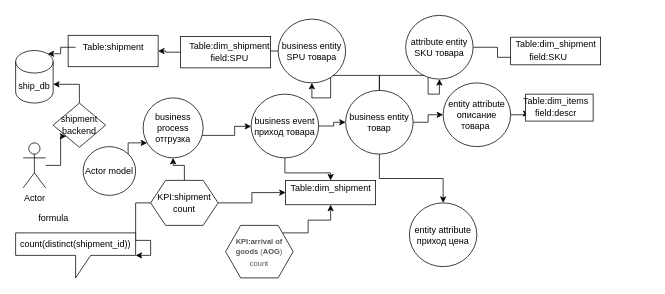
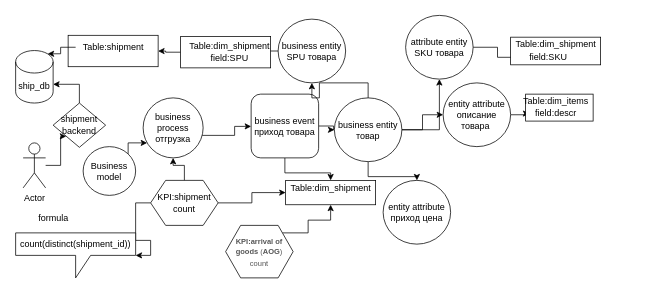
(379, 122) -> (368, 130)
(285, 126) -> (285, 126)
(109, 171) -> (109, 171)
(443, 235) -> (417, 212)
